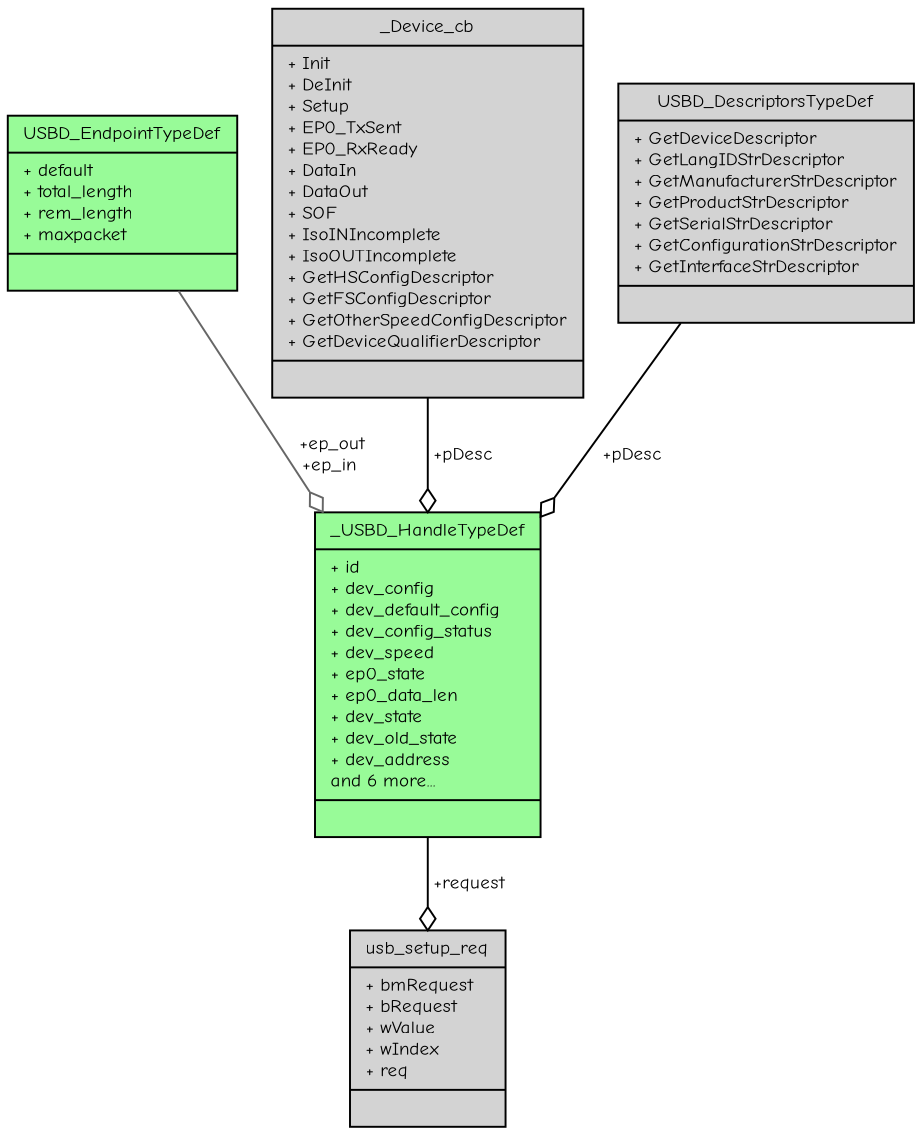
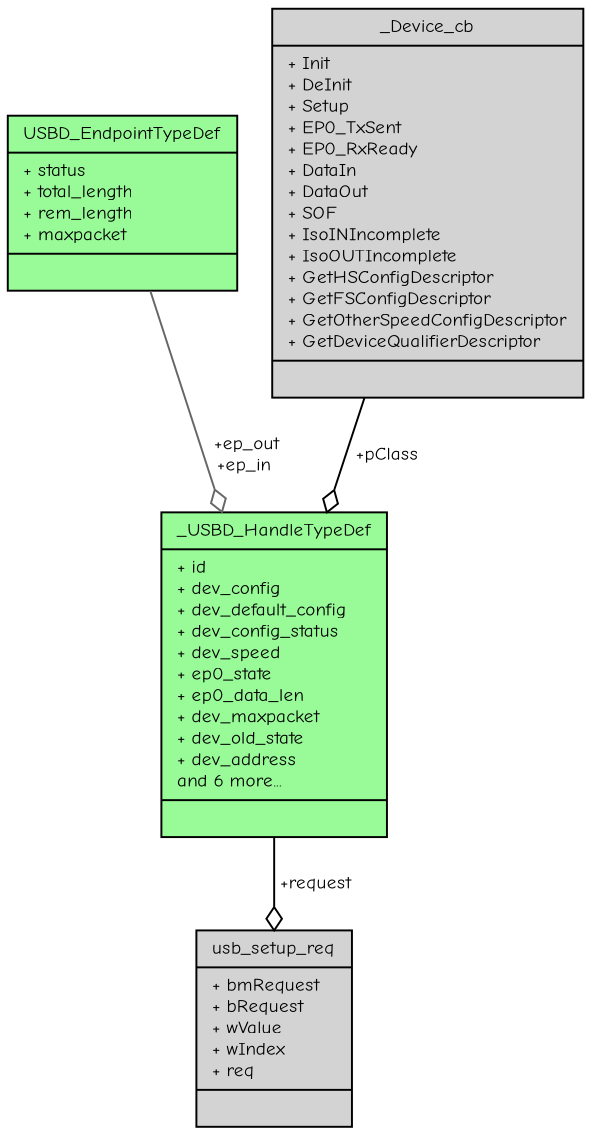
(59, 170) -> (55, 170)
(766, 203) -> none
(461, 455) -> (385, 455)
(377, 717) -> (249, 717)
